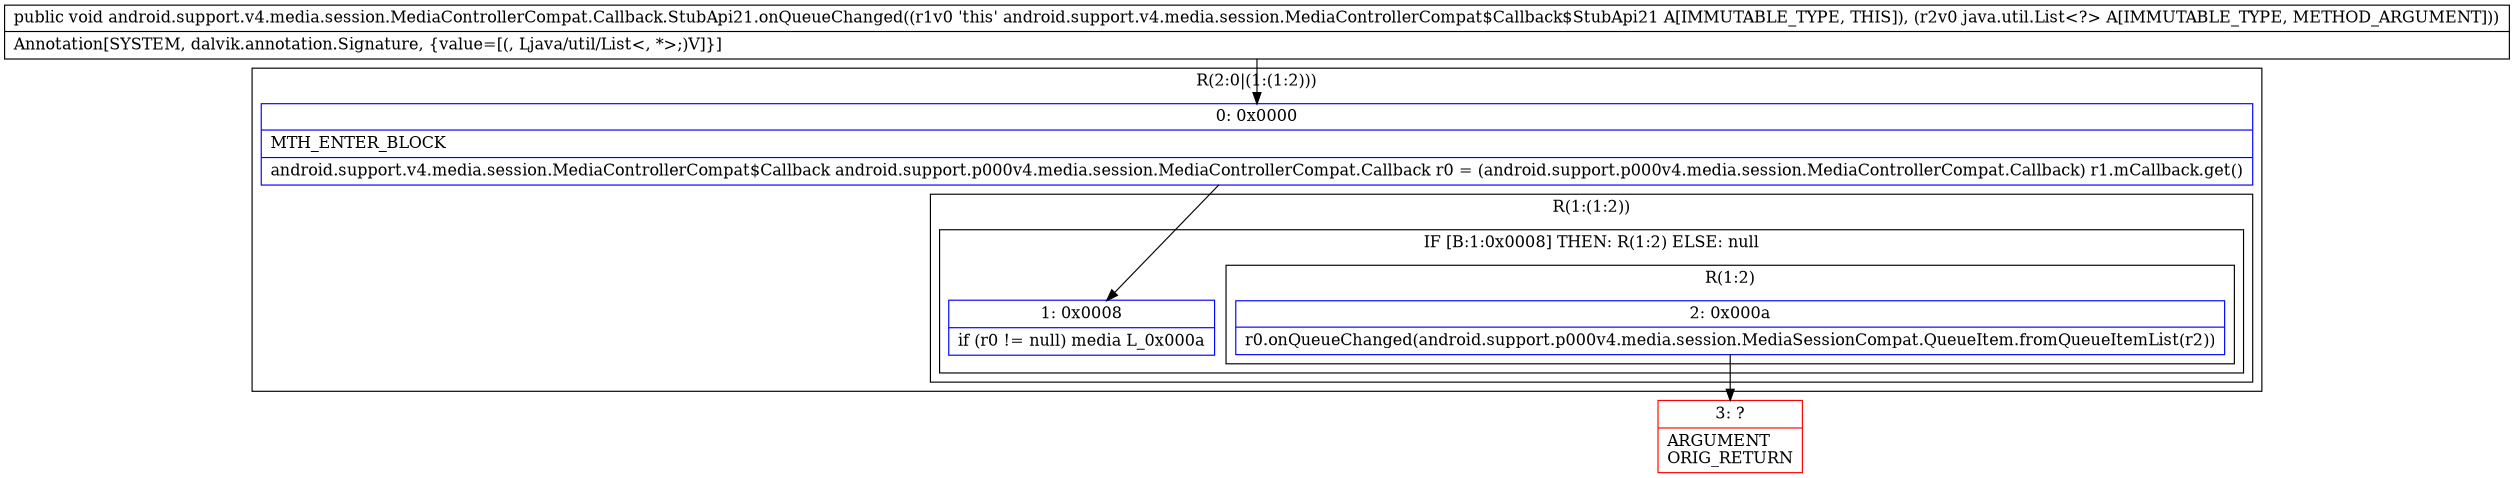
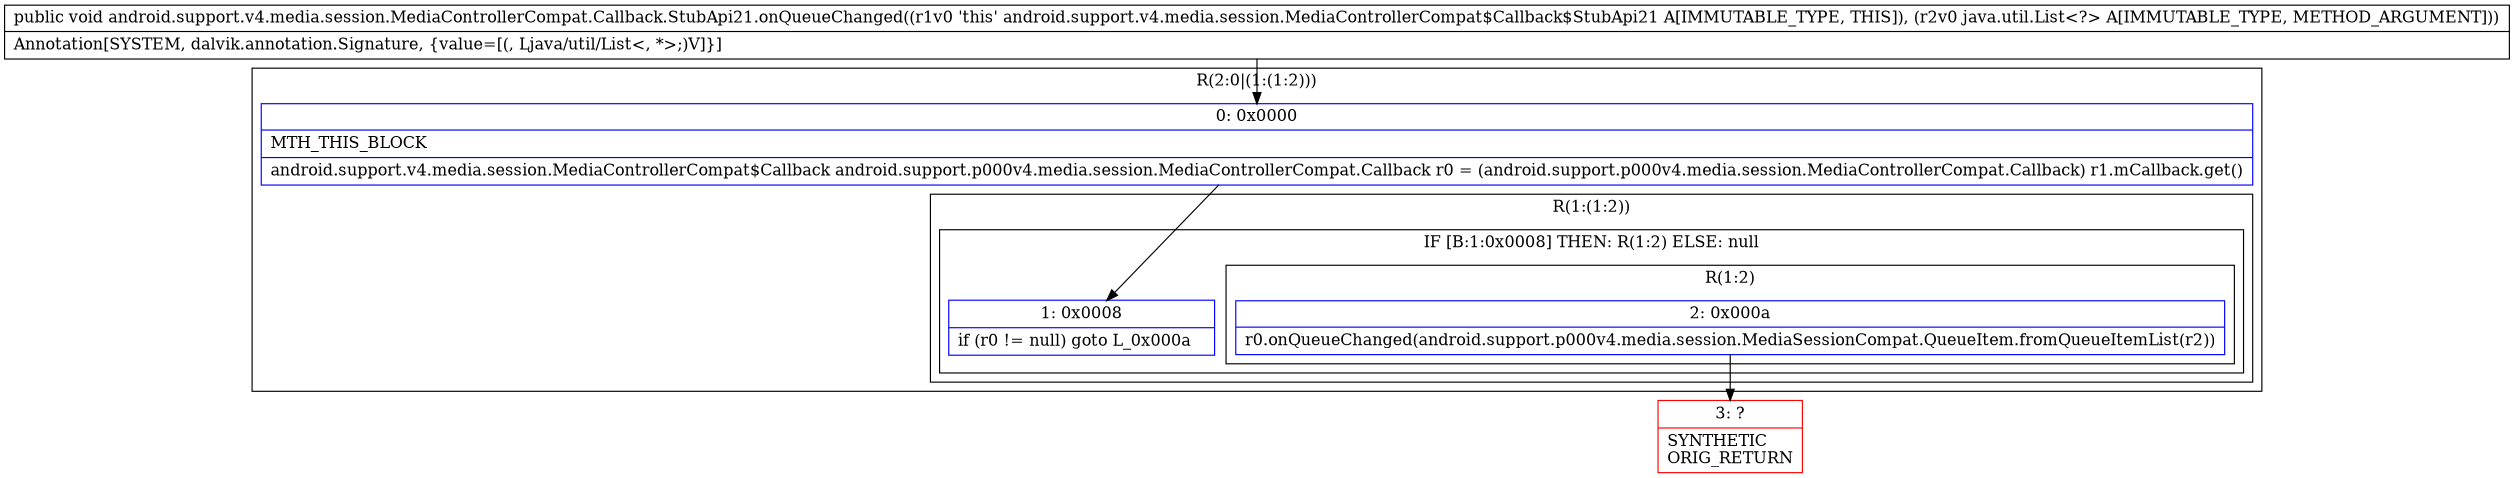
(359, 143) -> (349, 143)
(1082, 341) -> (1075, 341)
(1719, 441) -> (1718, 441)
